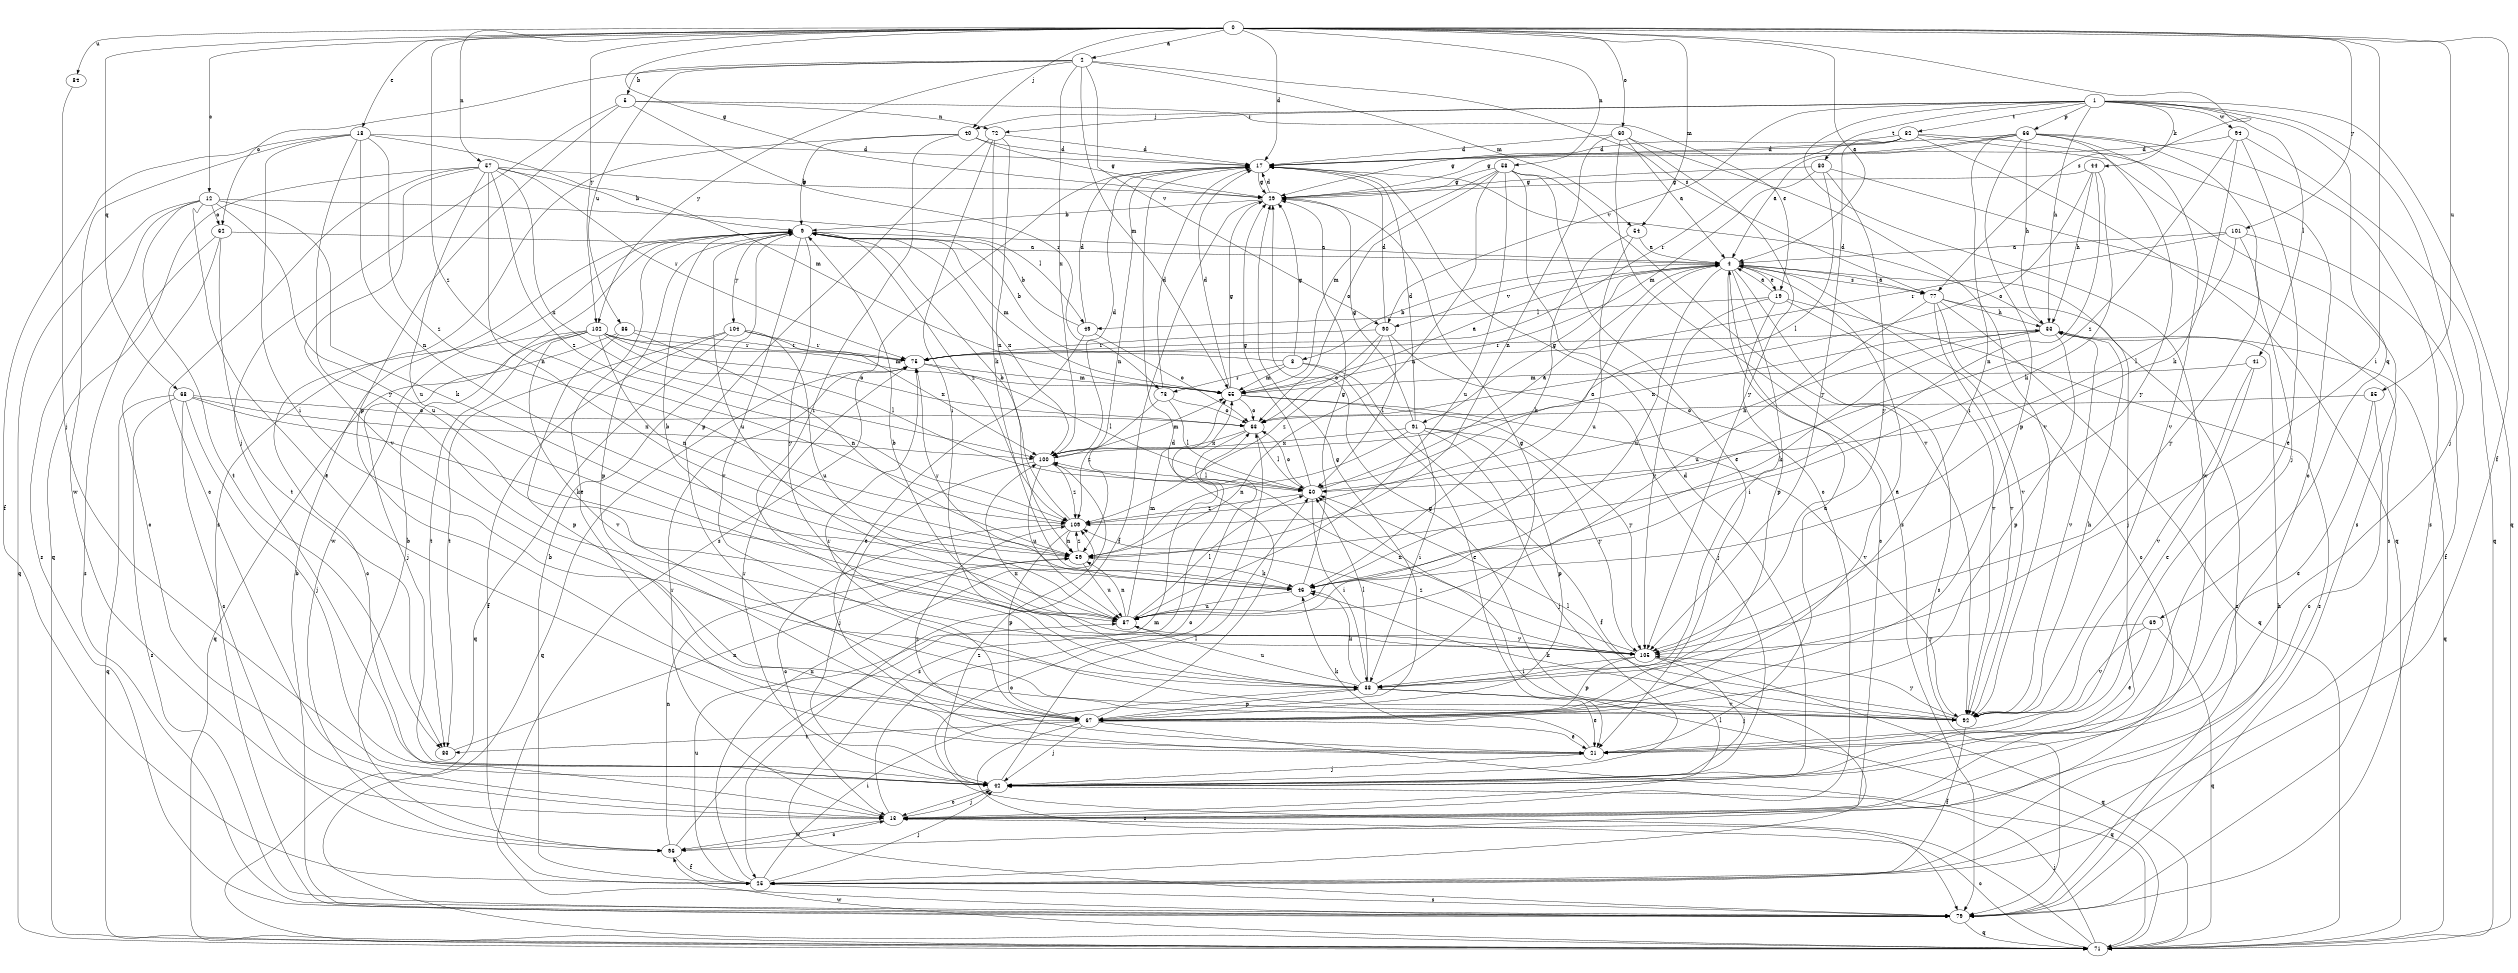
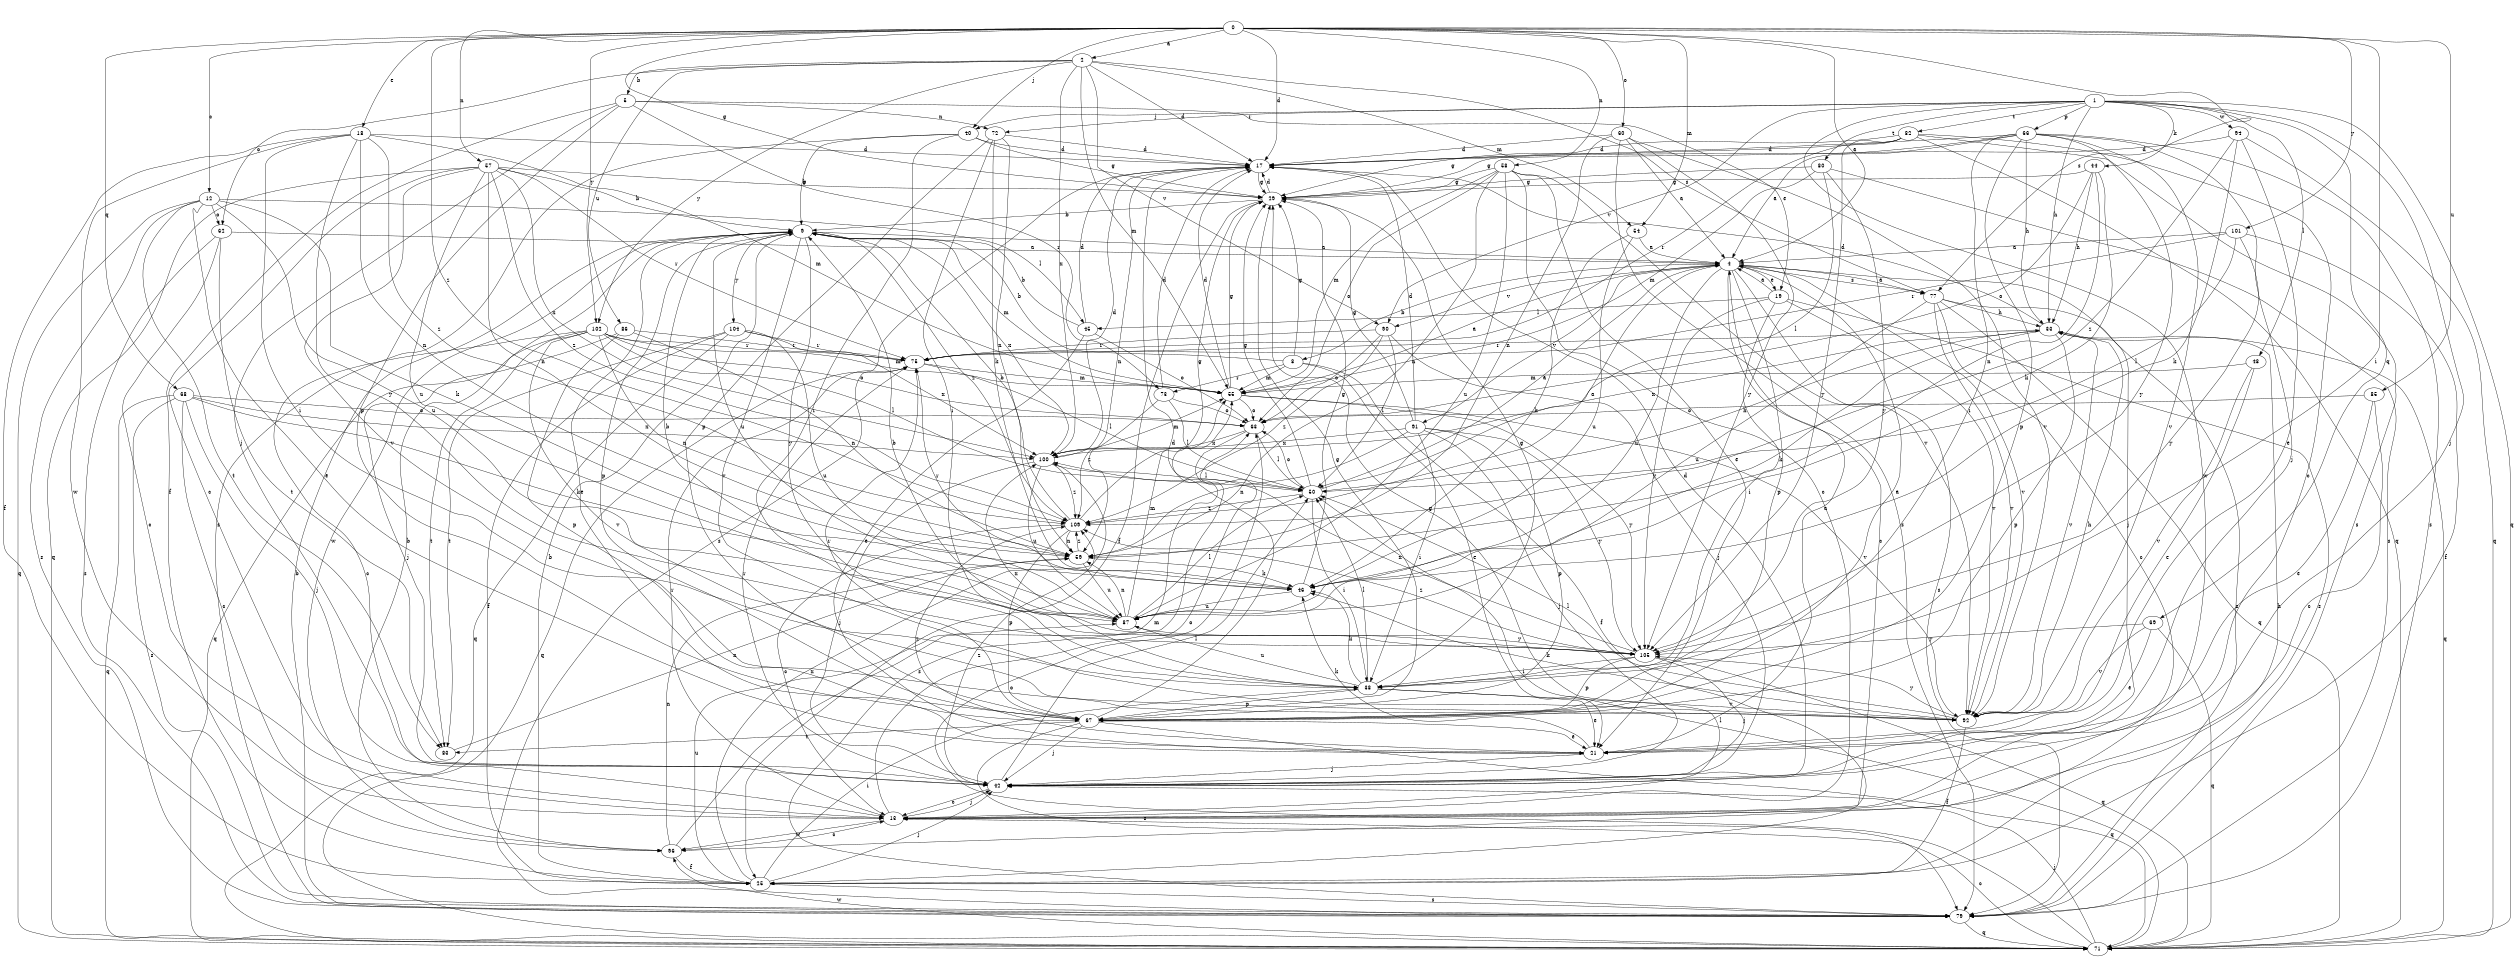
(76, 81) -> none
(1382, 202) -> (1157, 105)
(1088, 329) -> (1088, 329)
(1555, 346) -> (1555, 346)
(2256, 362) -> (2256, 362)
none -> (1198, 373)
(2460, 567) -> (170, 575)
